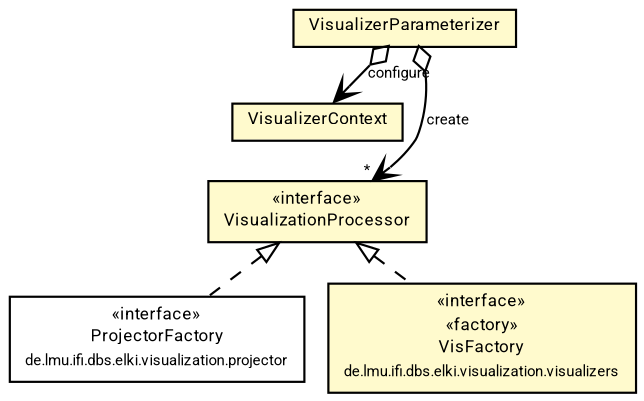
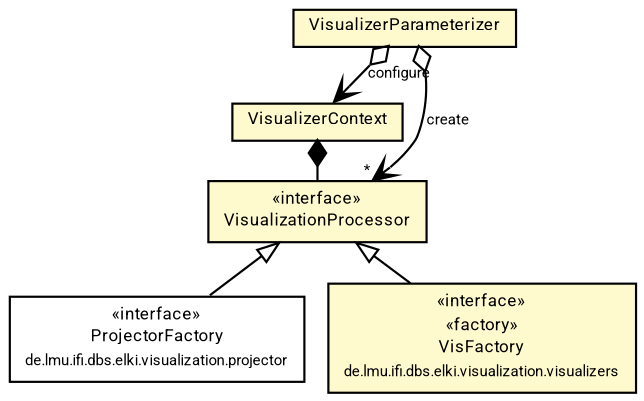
none -> (317, 173)
(392, 270) -> (392, 270)
(236, 276) -> (236, 276)
